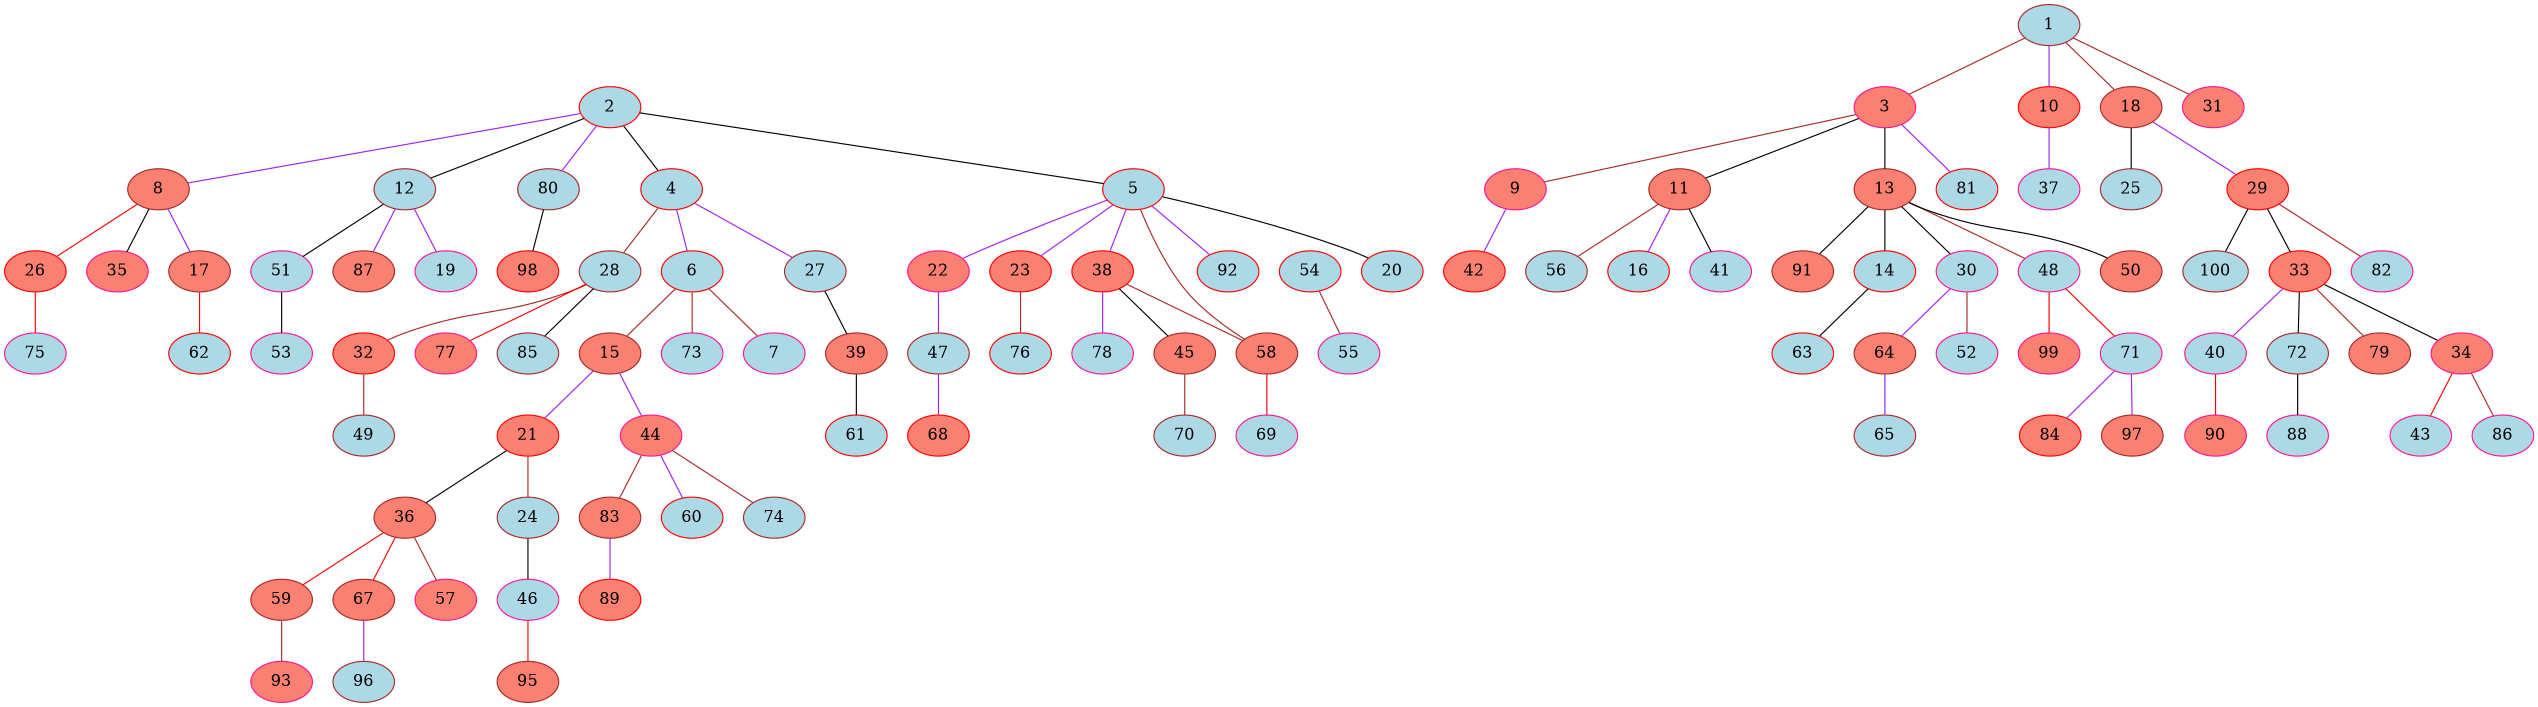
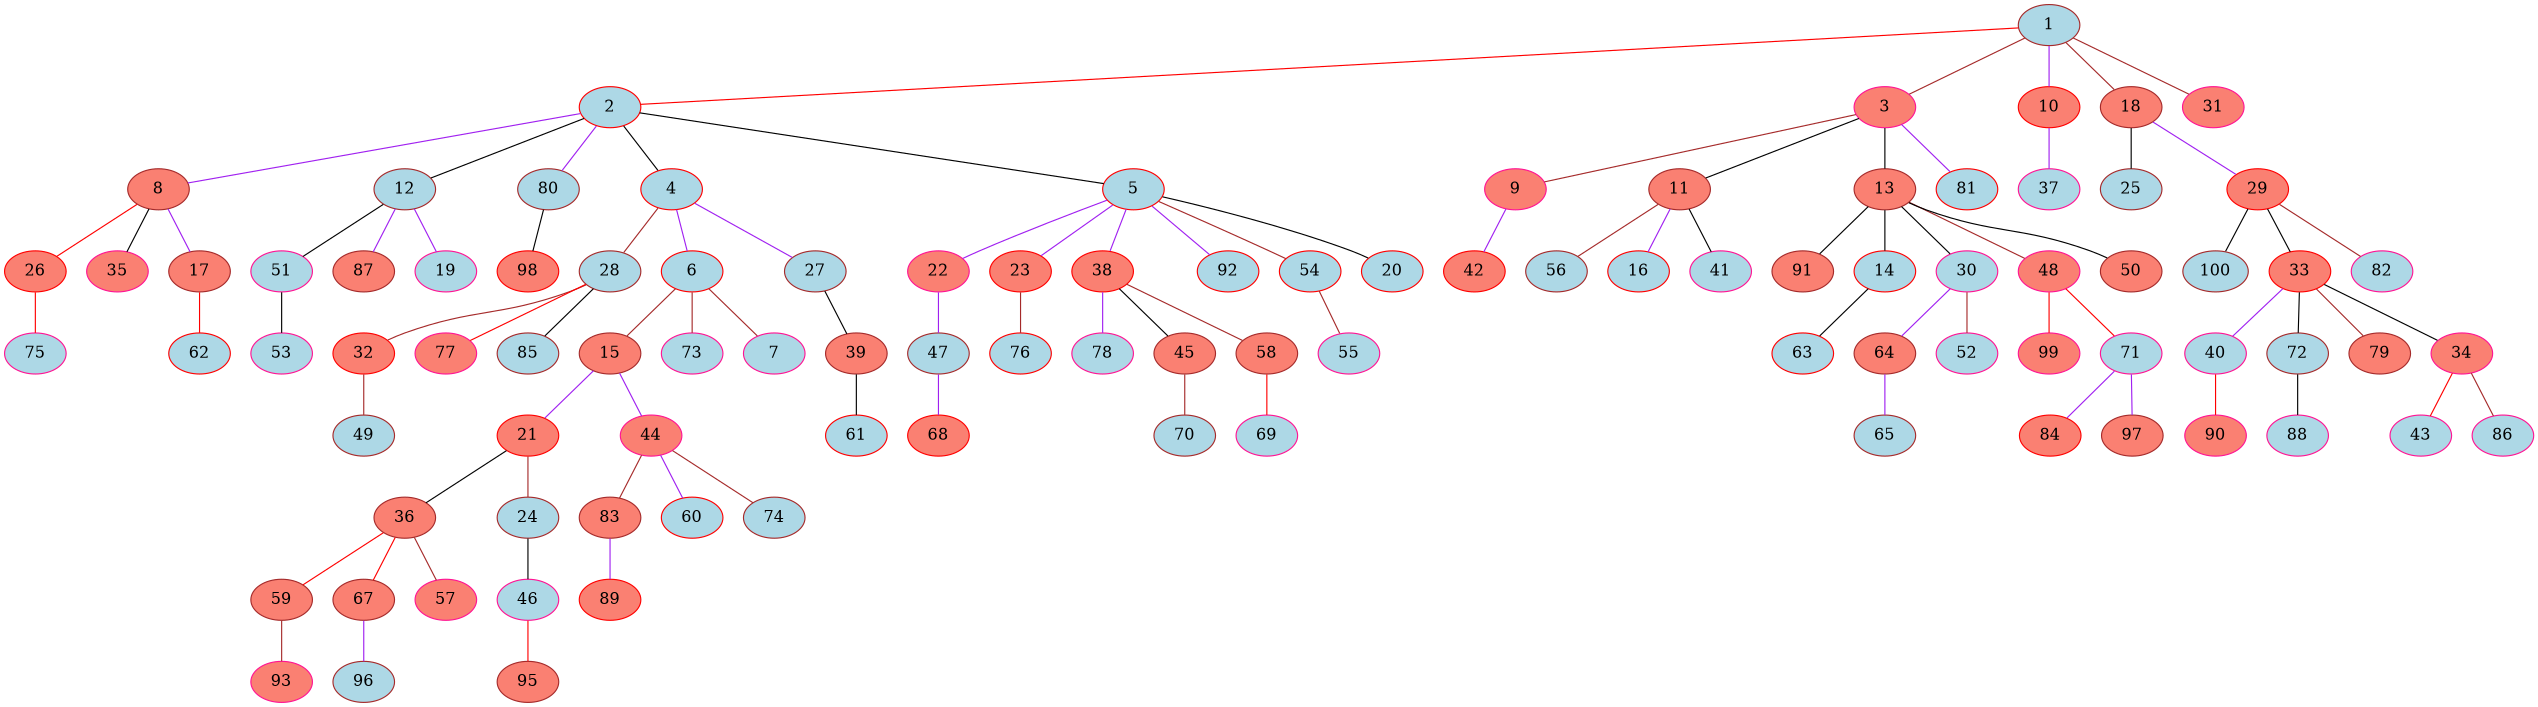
none -> (1330, 66)
(2049, 271) -> (2049, 271)
(1181, 284) -> (1222, 230)
